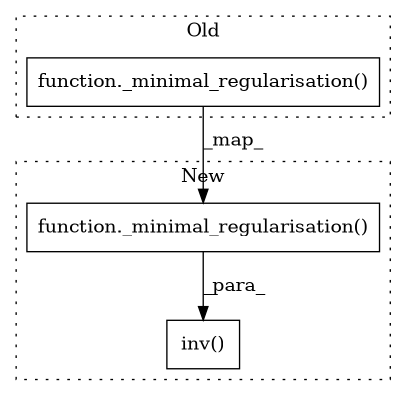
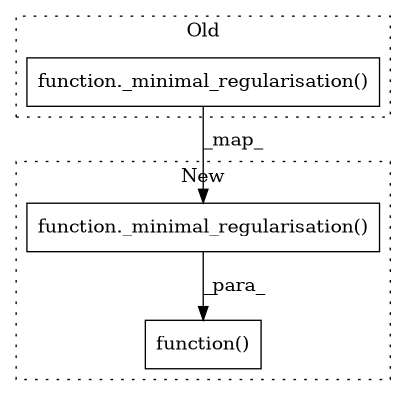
(203, 345) -> (203, 345)
